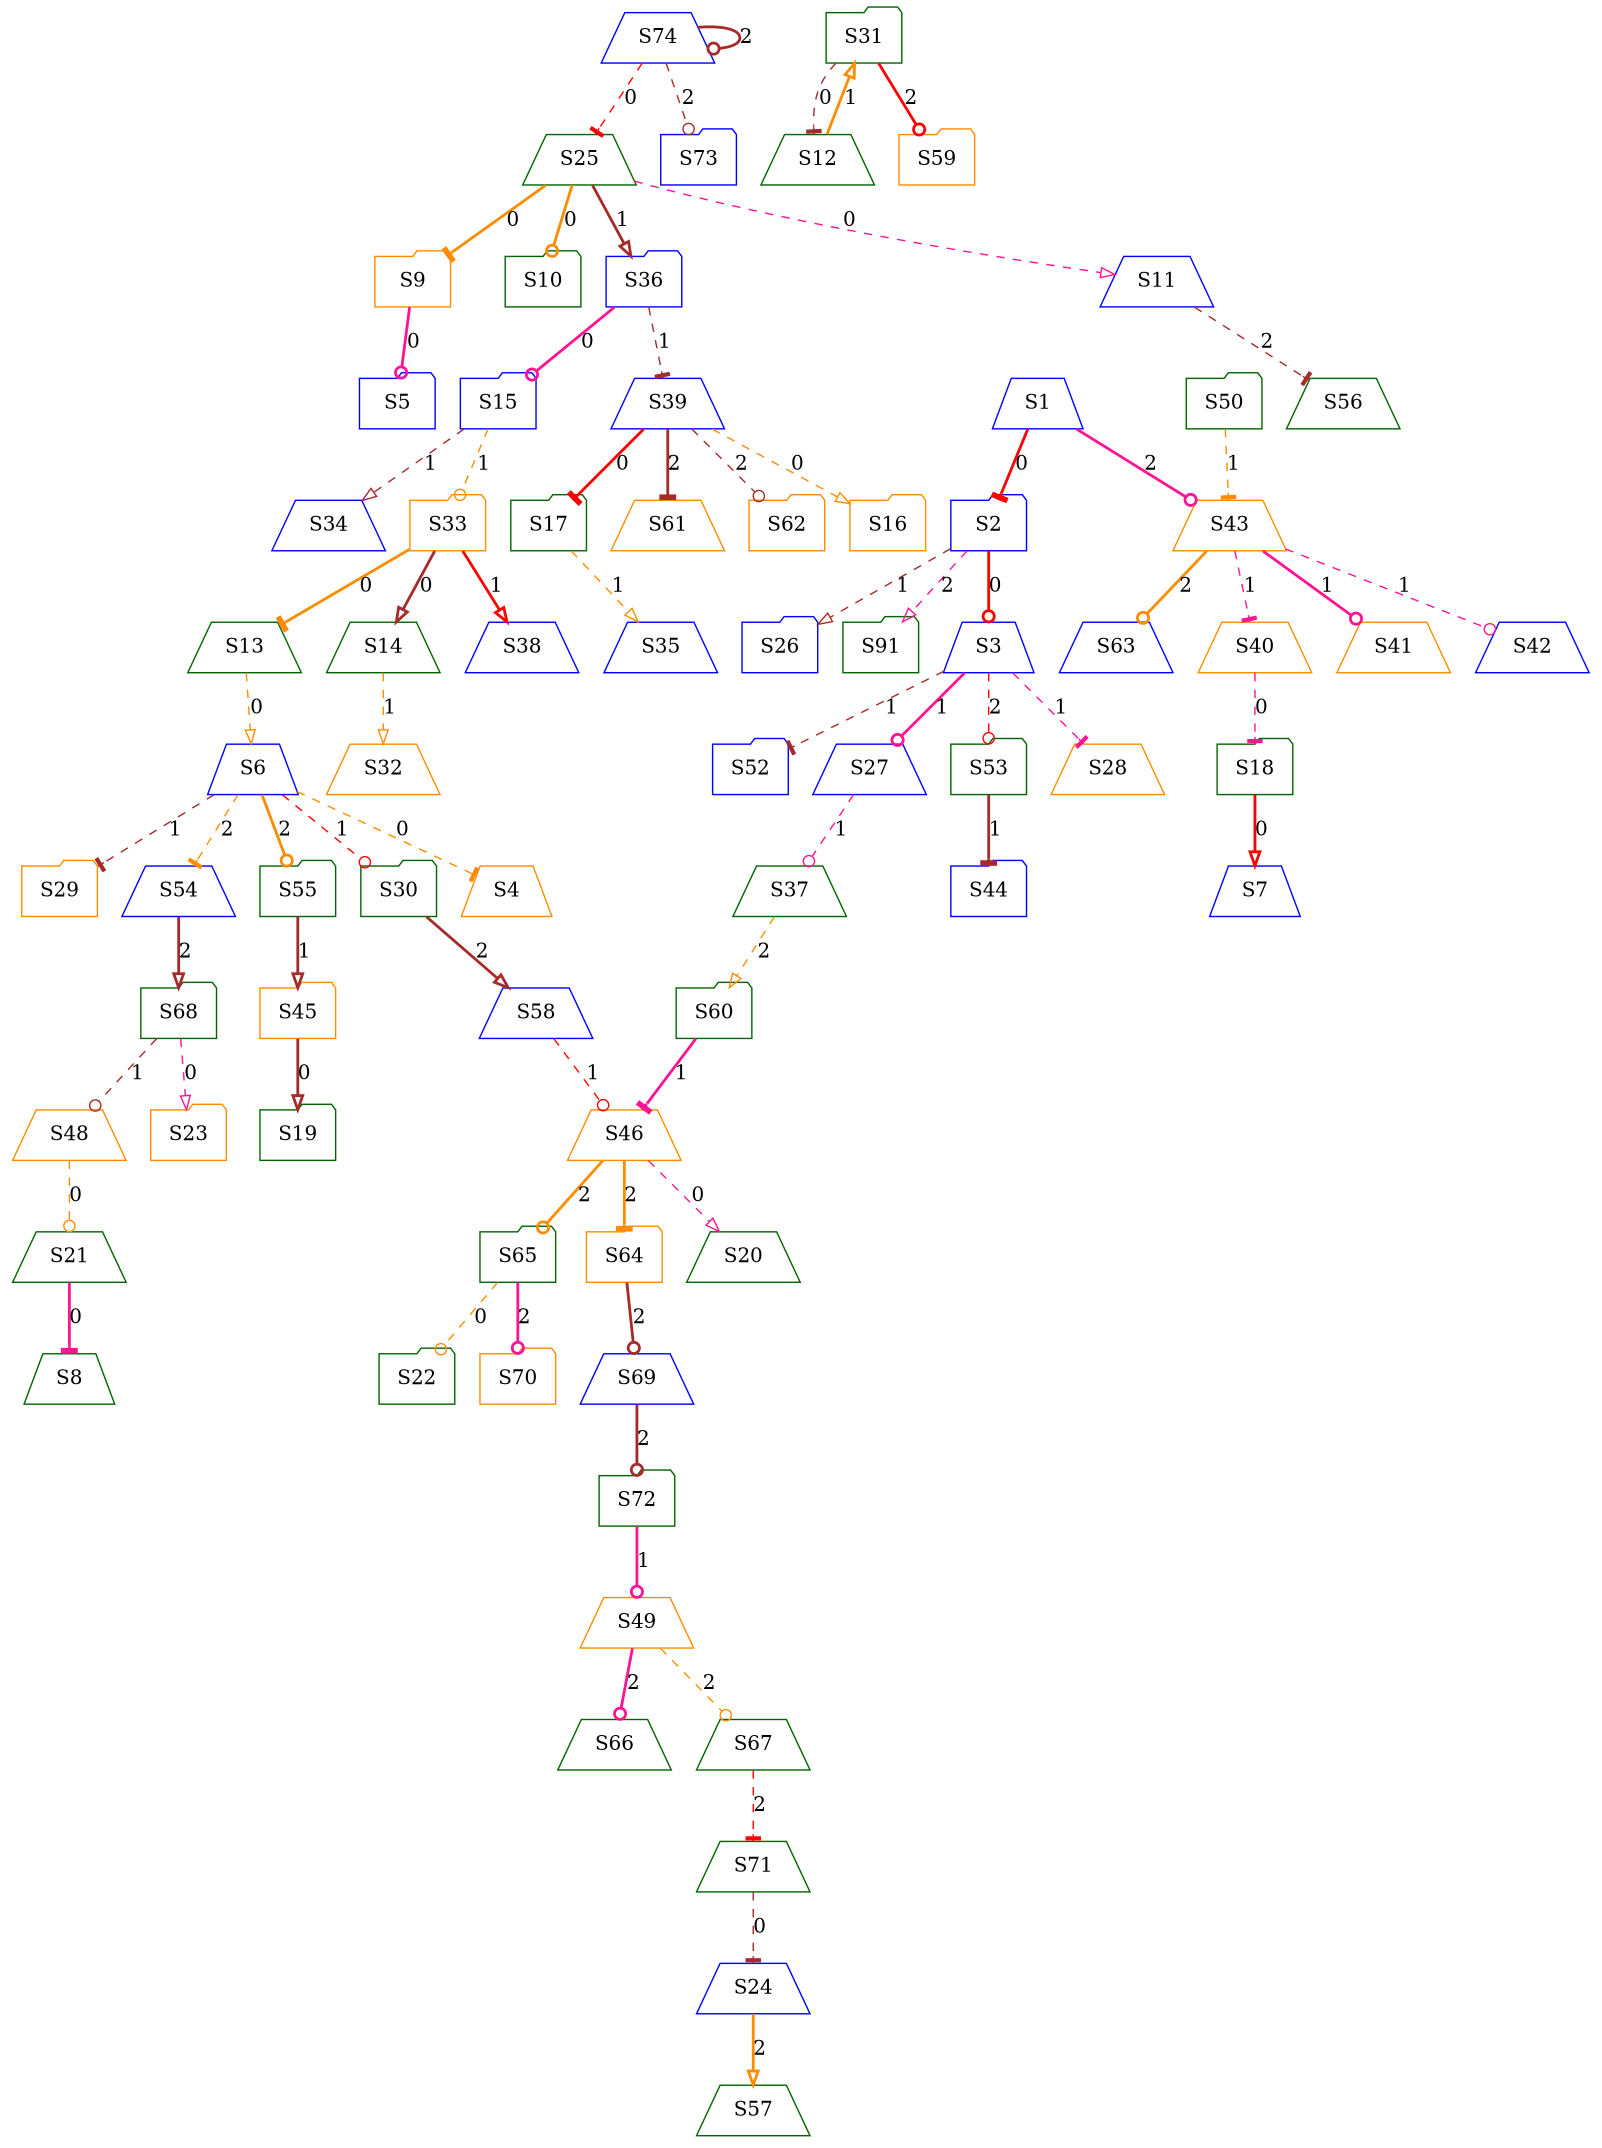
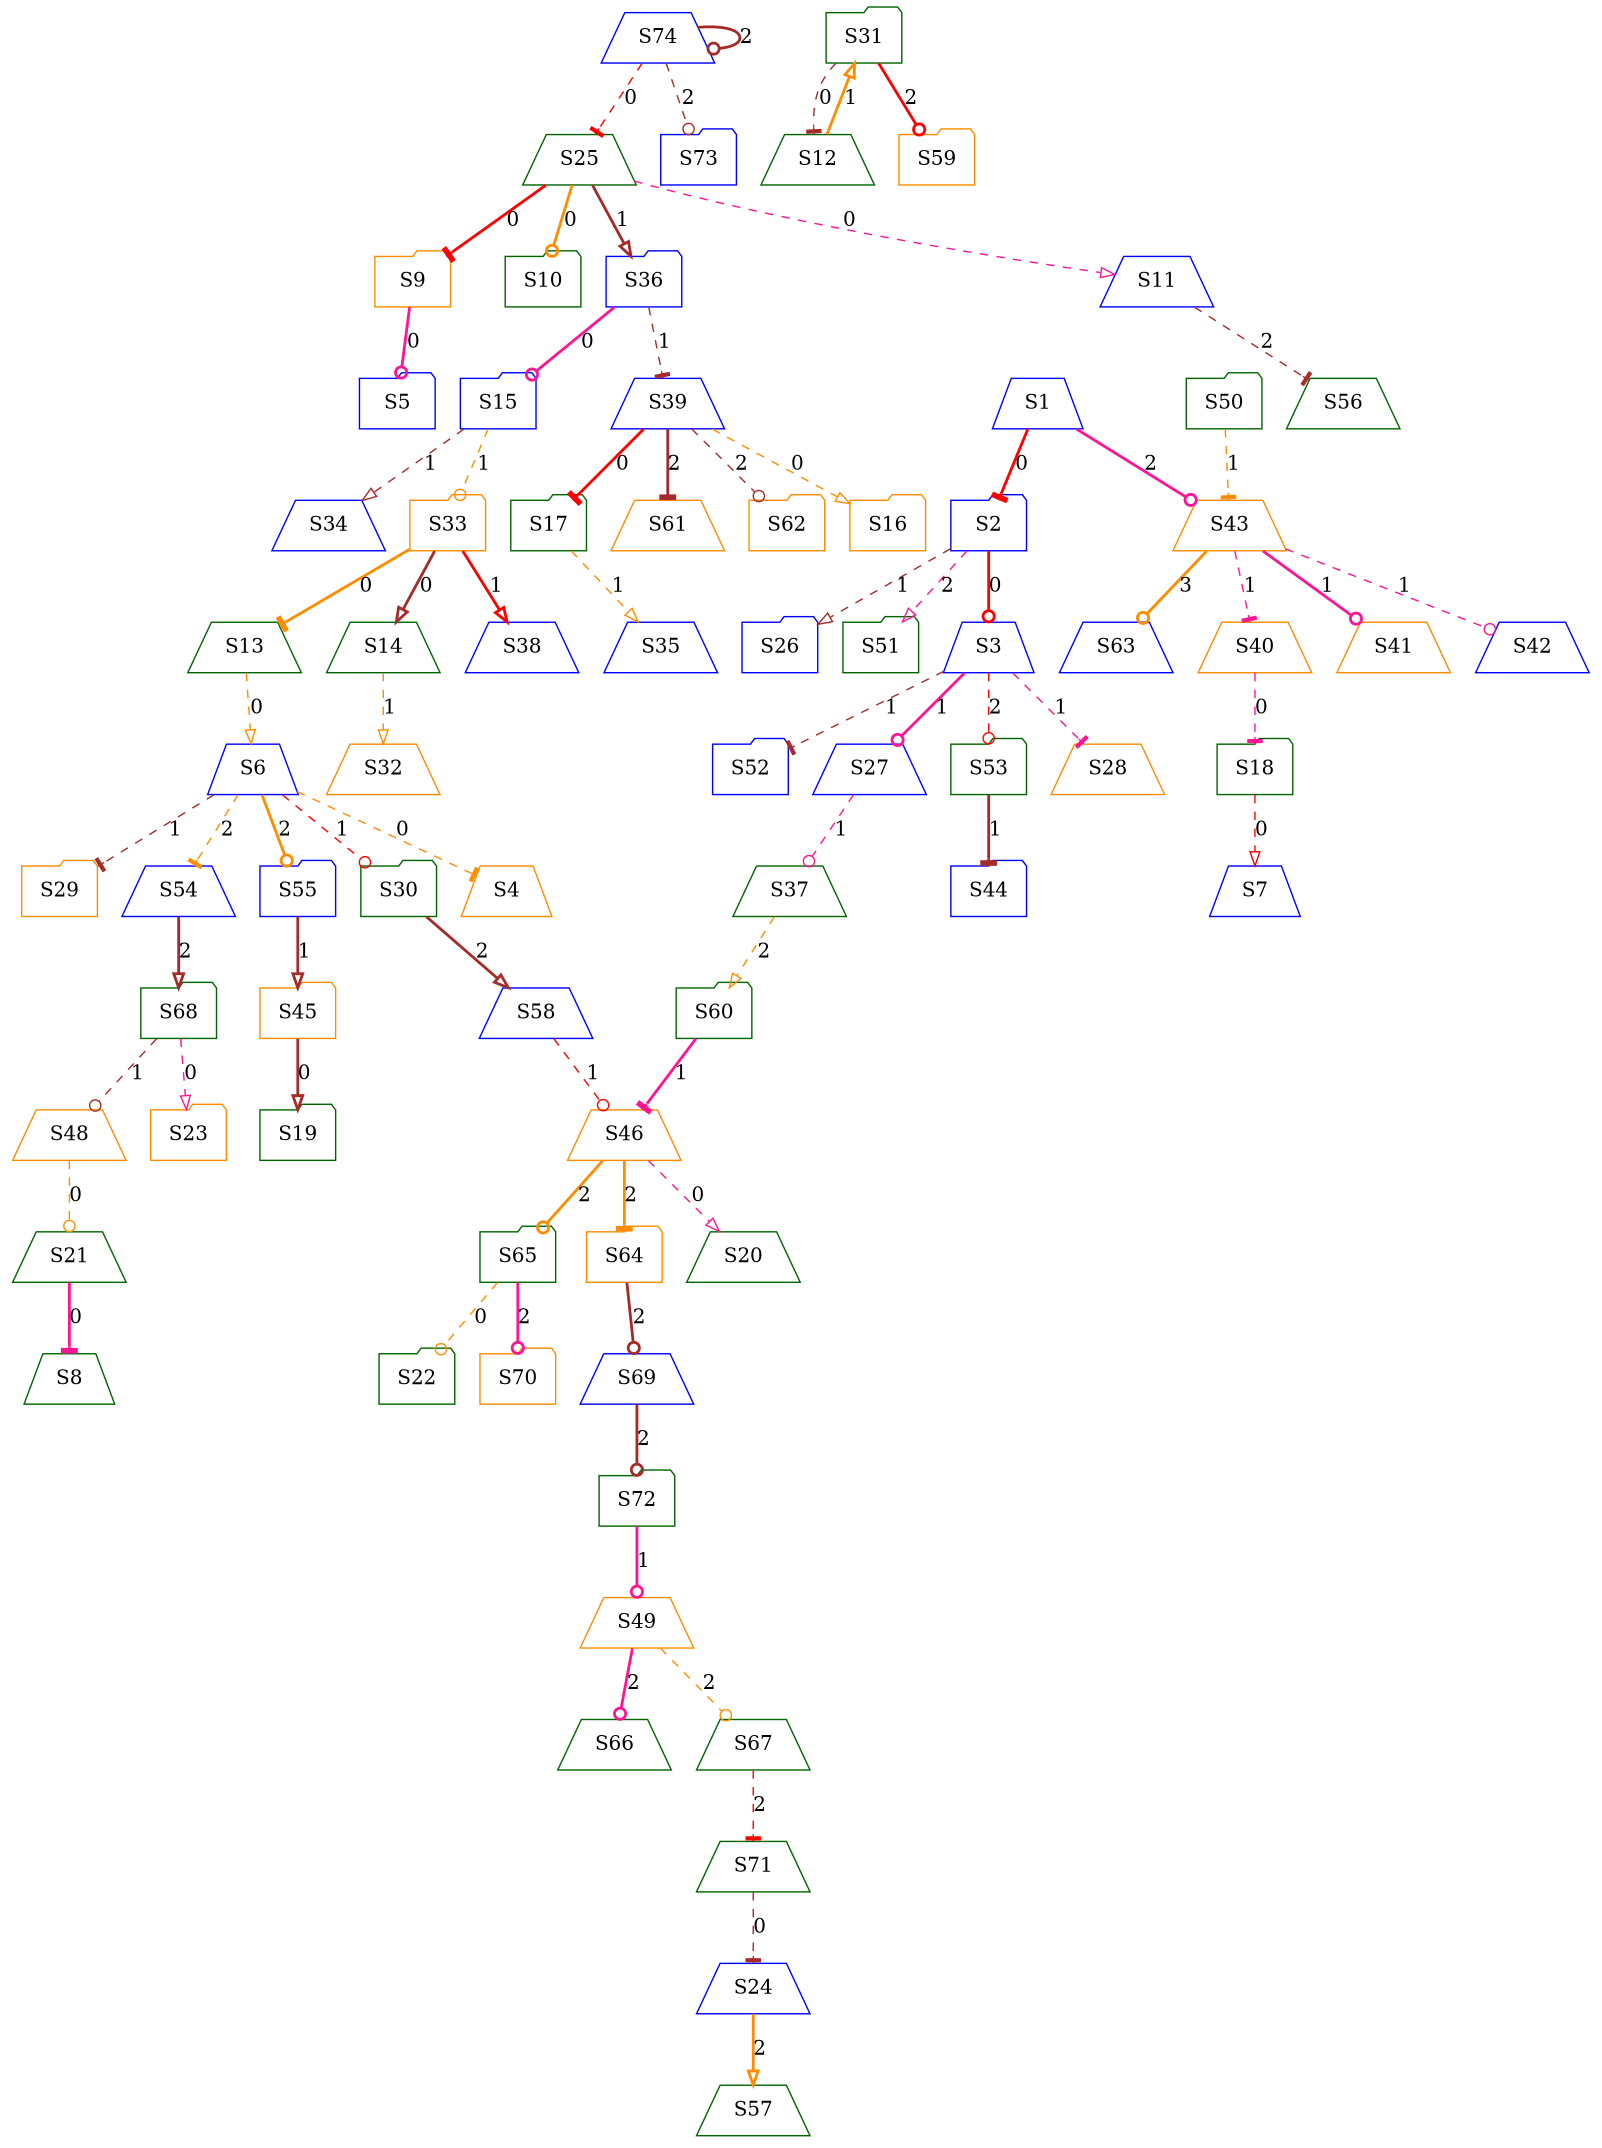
(499, 219) -> (499, 219)
(1186, 586) -> (1186, 586)
(881, 647) -> (881, 647)
(1255, 823) -> (1255, 823)
(298, 891) -> (298, 891)
